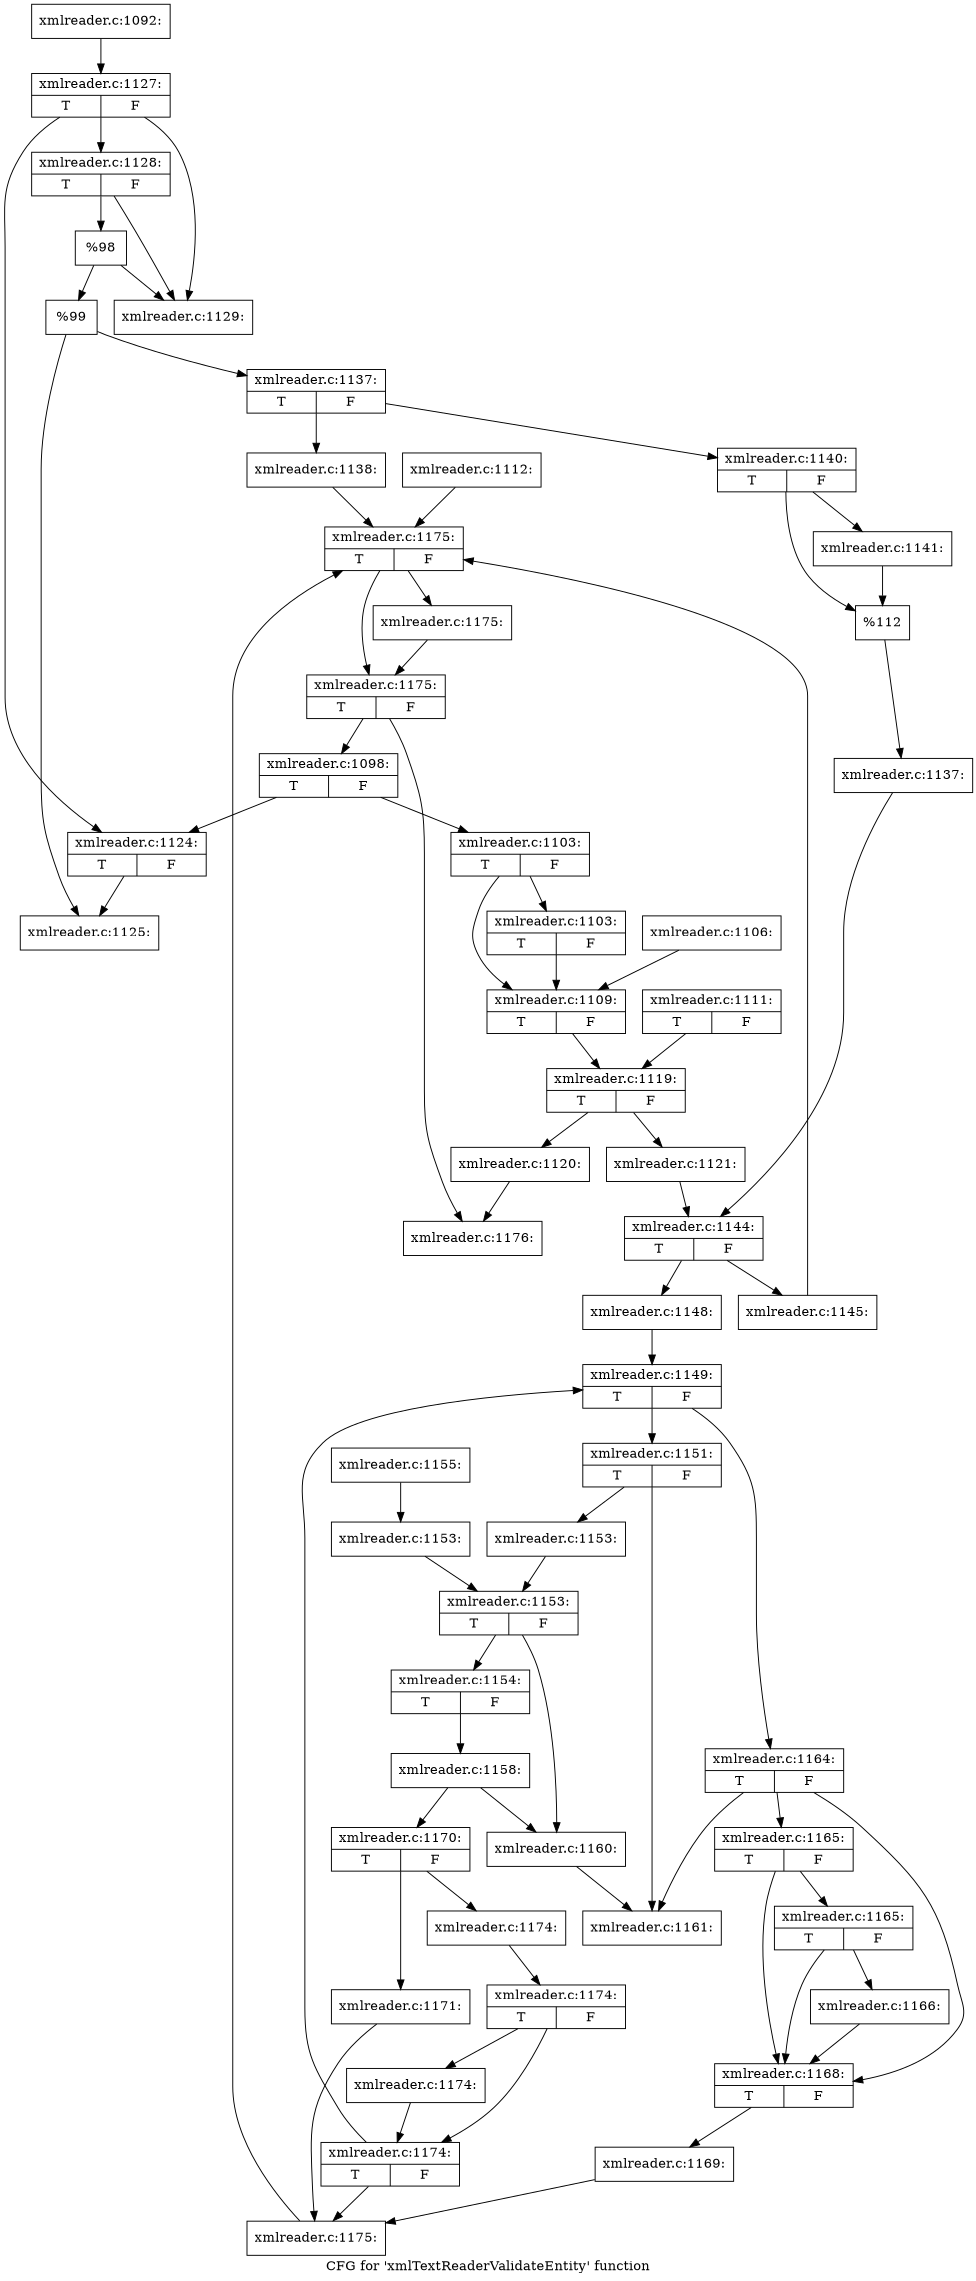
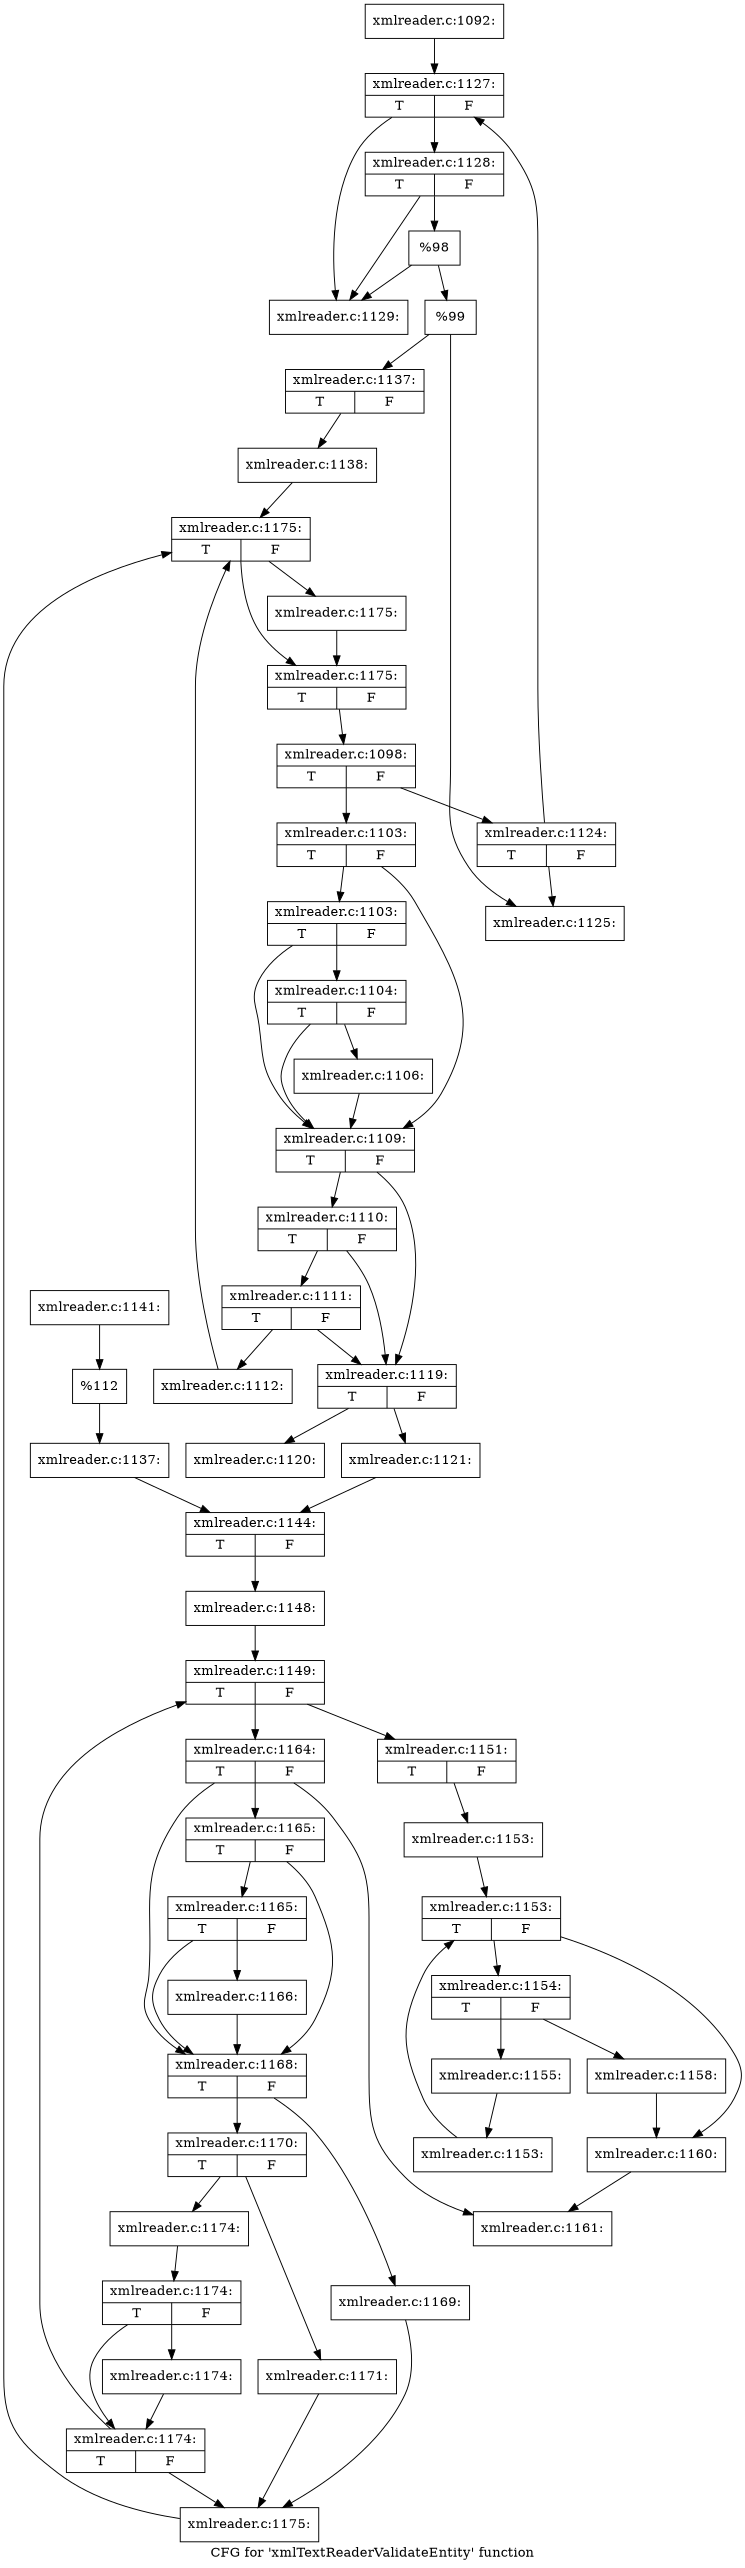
(787, 470) -> none
(5, 479) -> (538, 464)
none -> (337, 1002)
none -> (327, 1229)
(473, 1238) -> none
(808, 1312) -> none
none -> (258, 1346)
(652, 1694) -> none
(435, 1804) -> (237, 2111)
none -> (501, 2034)
